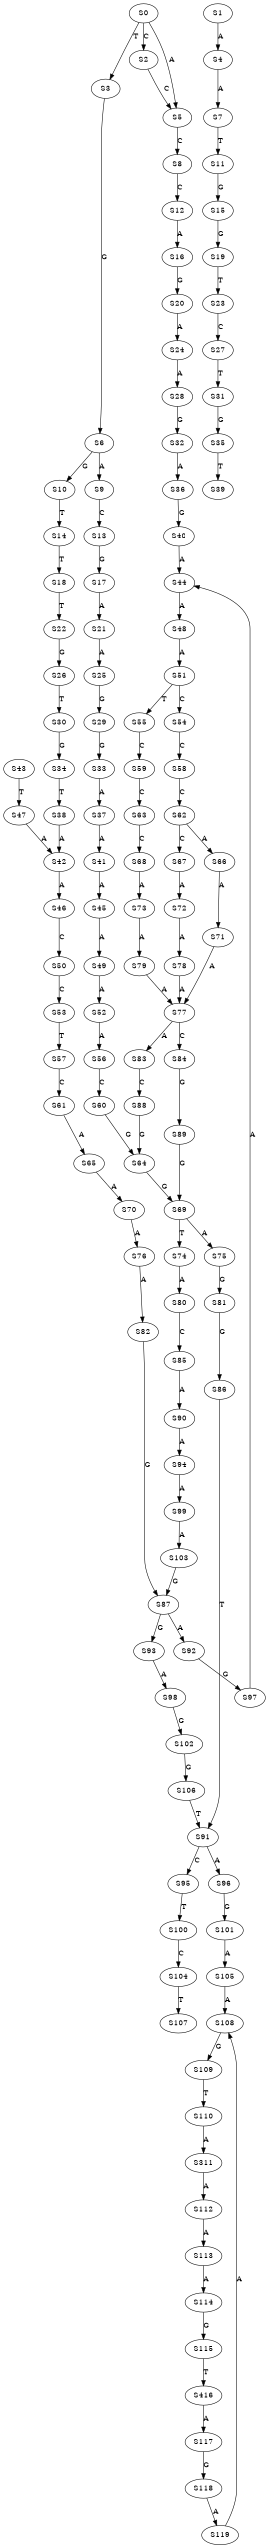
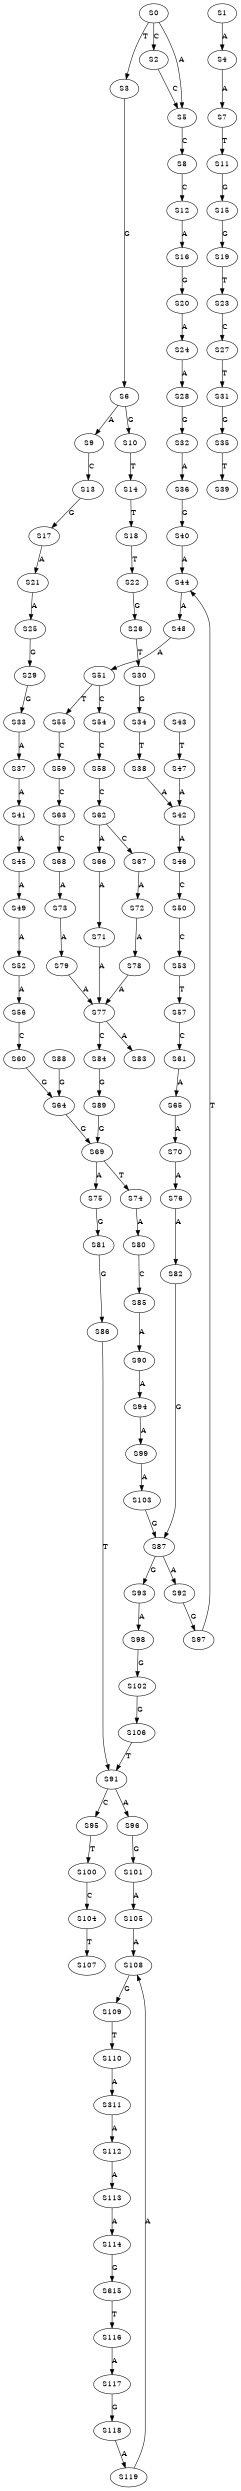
(139, 1080) -> none
(253, 1135) -> (213, 1106)
(204, 2349) -> (112, 2291)
(204, 2396) -> (112, 2338)
